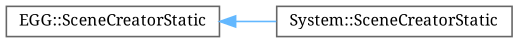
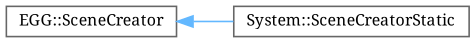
(113, 21) -> (91, 21)
